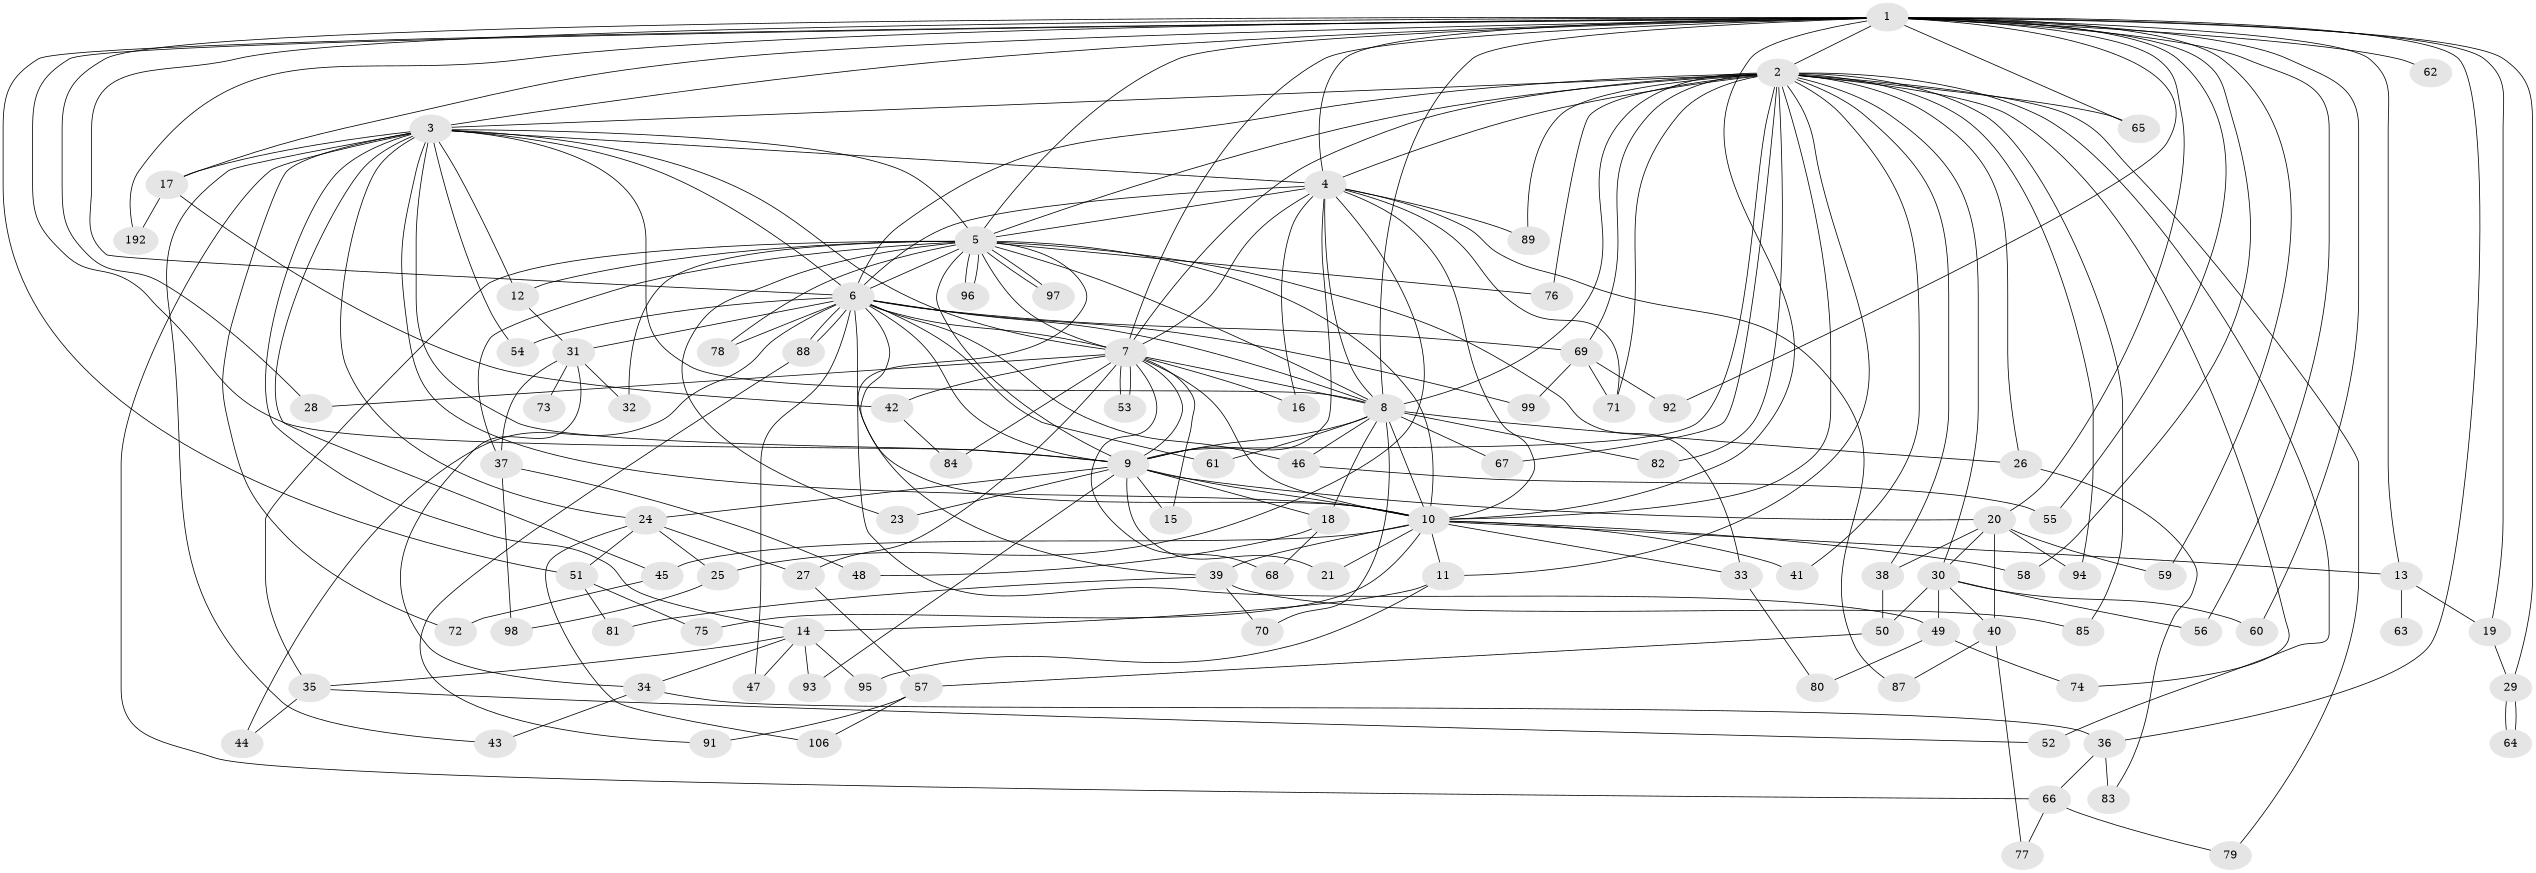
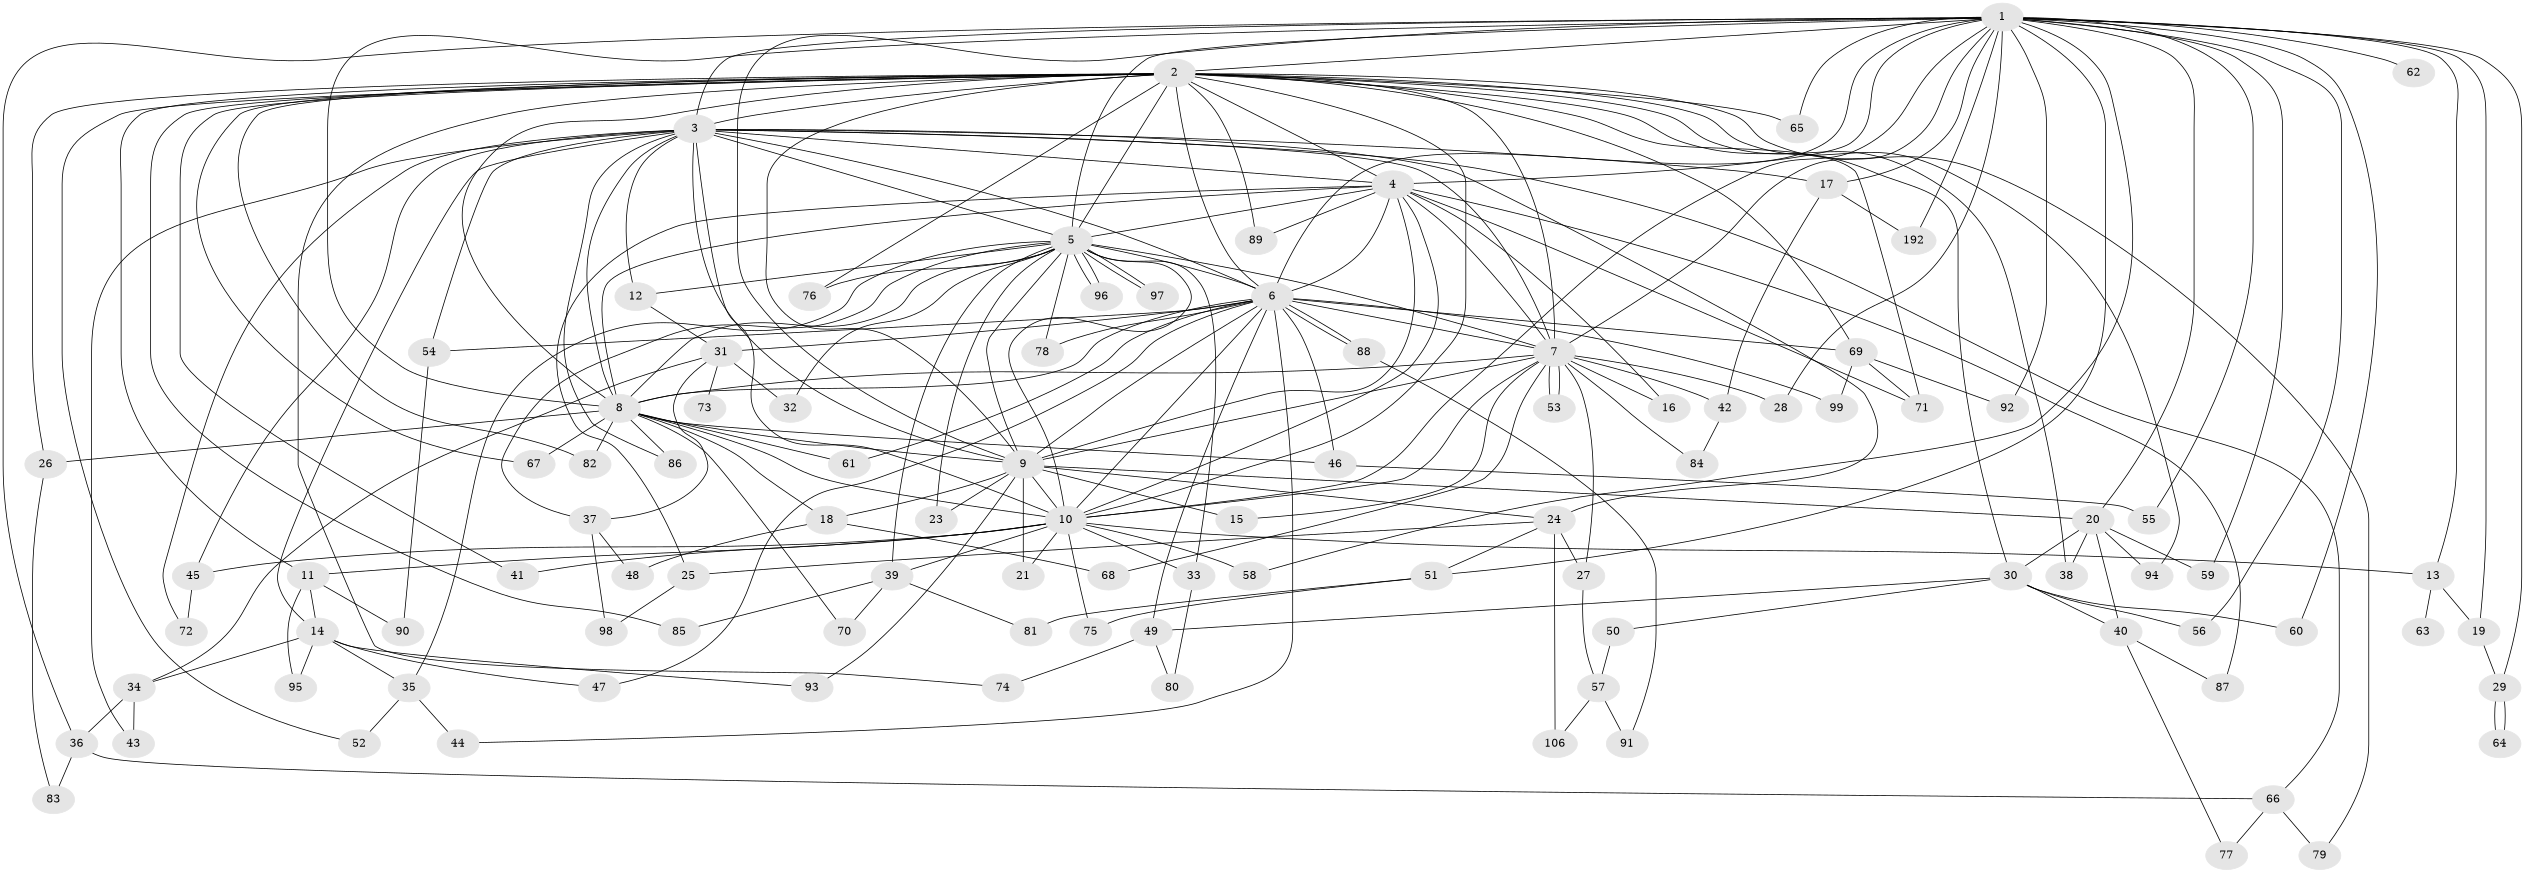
none -> (675, 464)
(1883, 604) -> none
none -> (403, 632)
